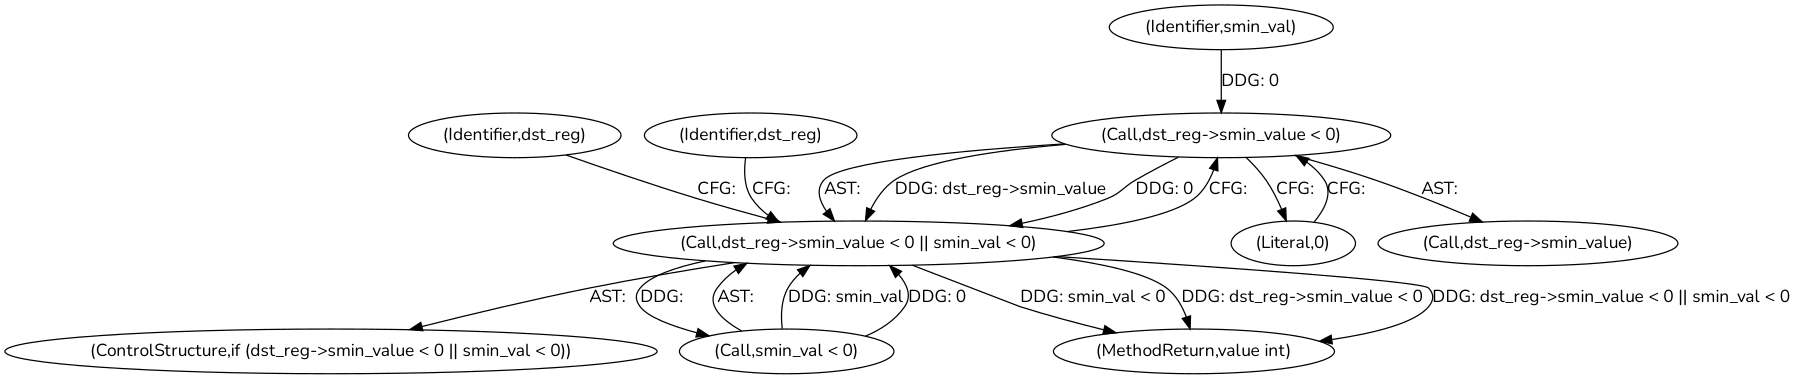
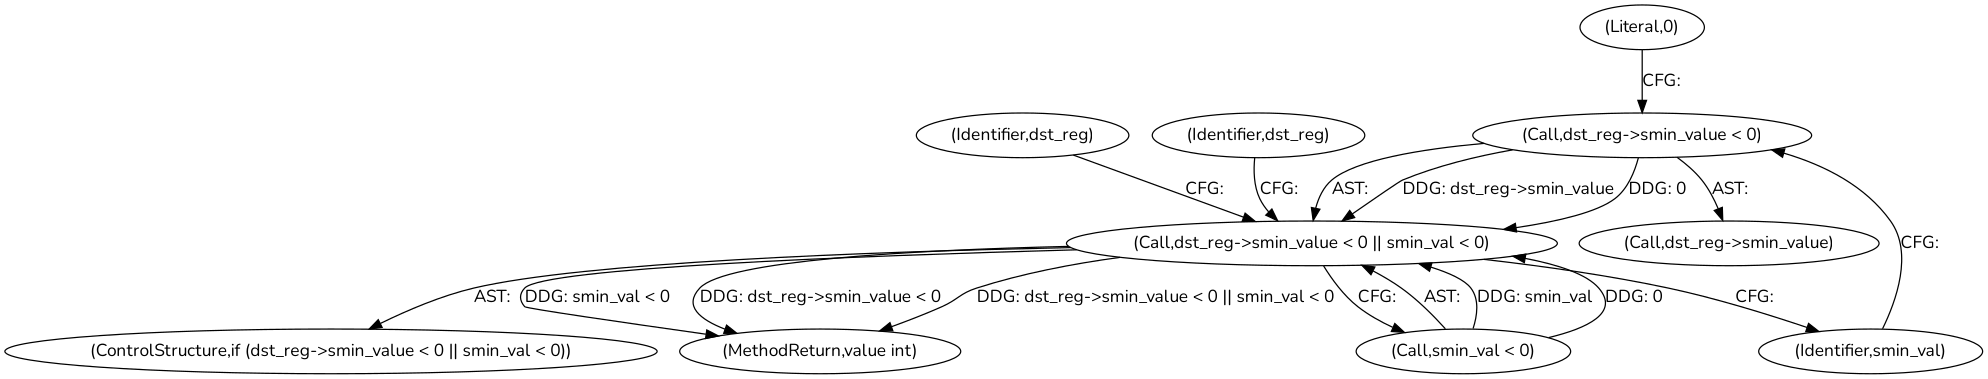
(1250, 81) -> (1922, 243)
(1267, 181) -> none
(1150, 217) -> (1648, 284)
(664, 297) -> (1380, 297)
